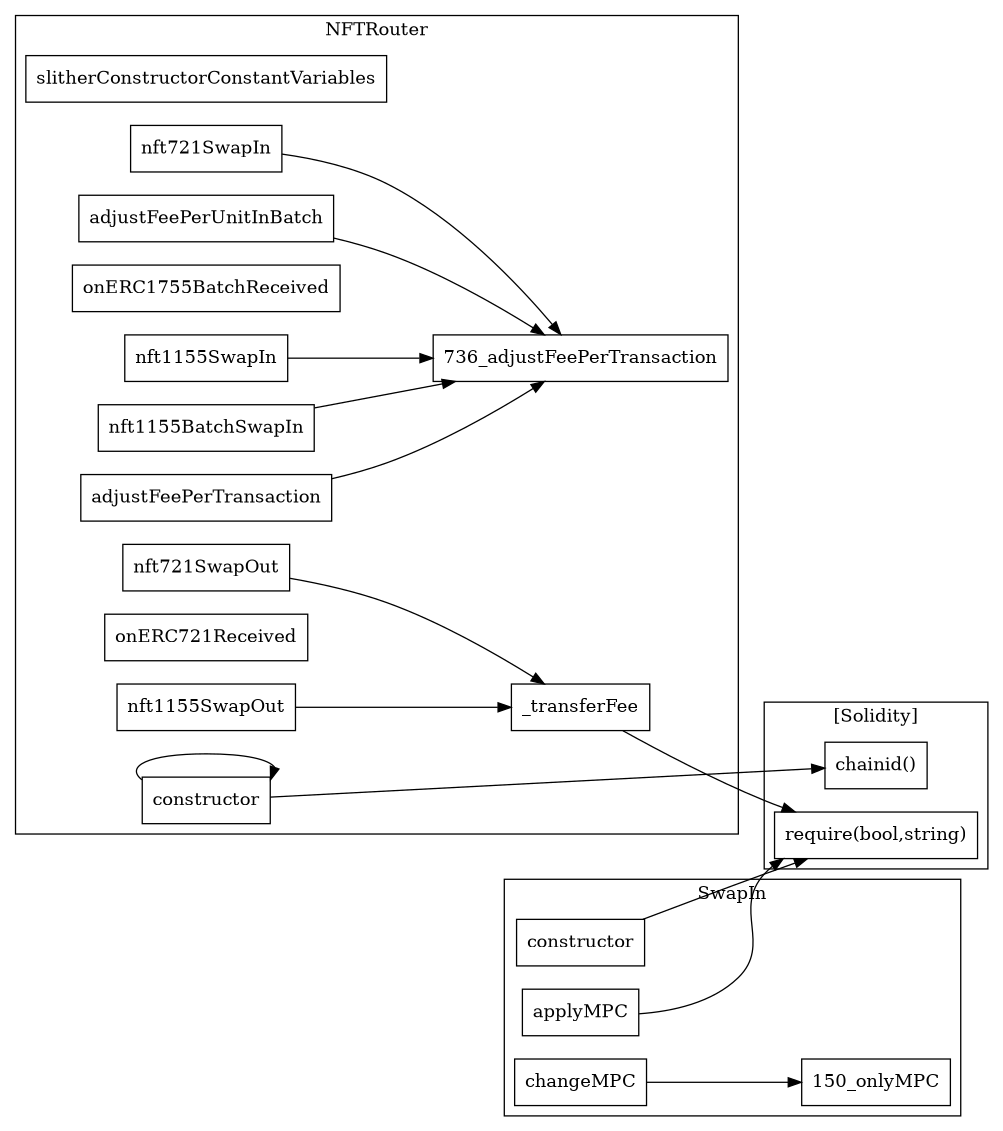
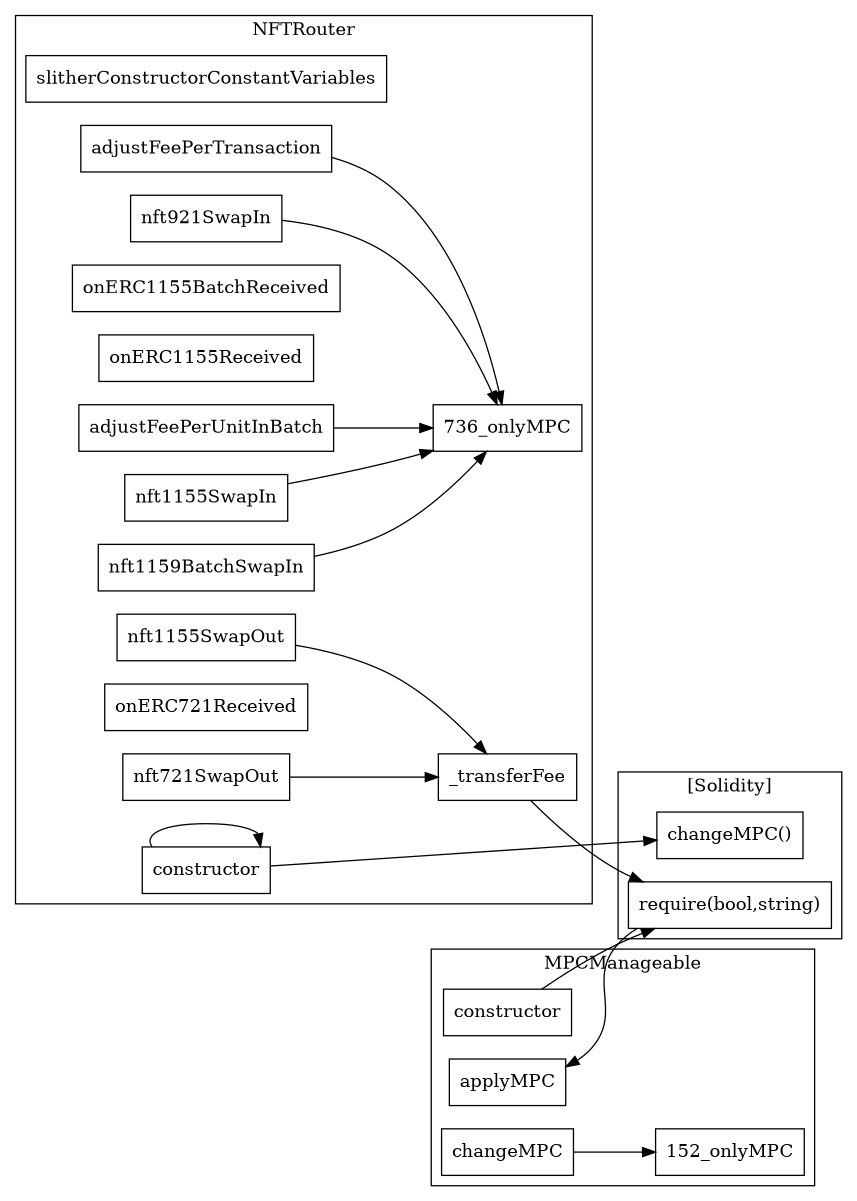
(206, 149) -> (206, 219)
(206, 288) -> (206, 288)
none -> (206, 358)
(581, 358) -> (508, 428)
(206, 428) -> (206, 568)
(876, 765) -> (730, 835)
(733, 894) -> (623, 964)
(743, 972) -> (605, 993)
(876, 1082) -> (730, 1152)
